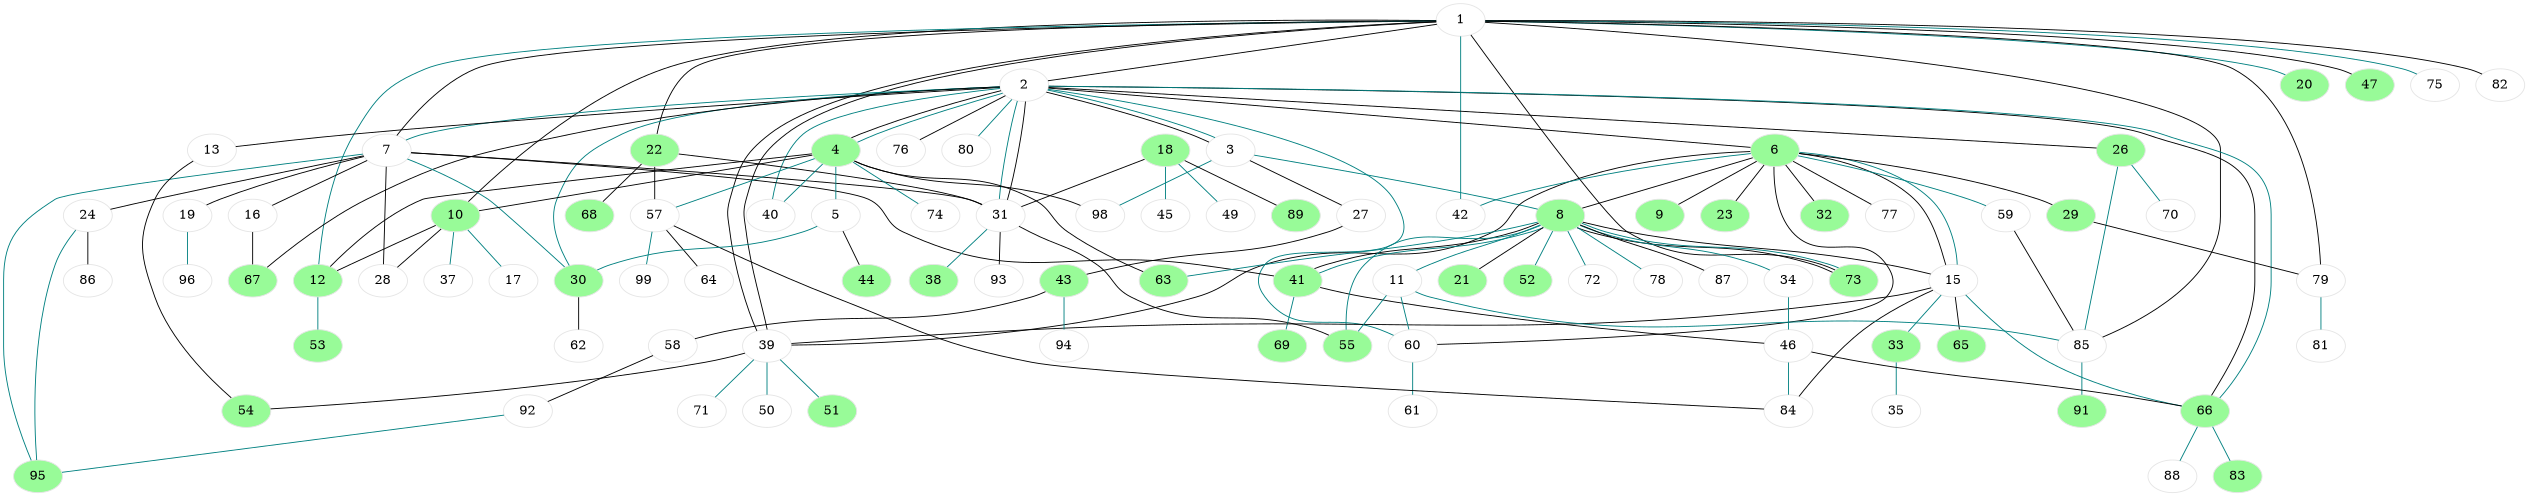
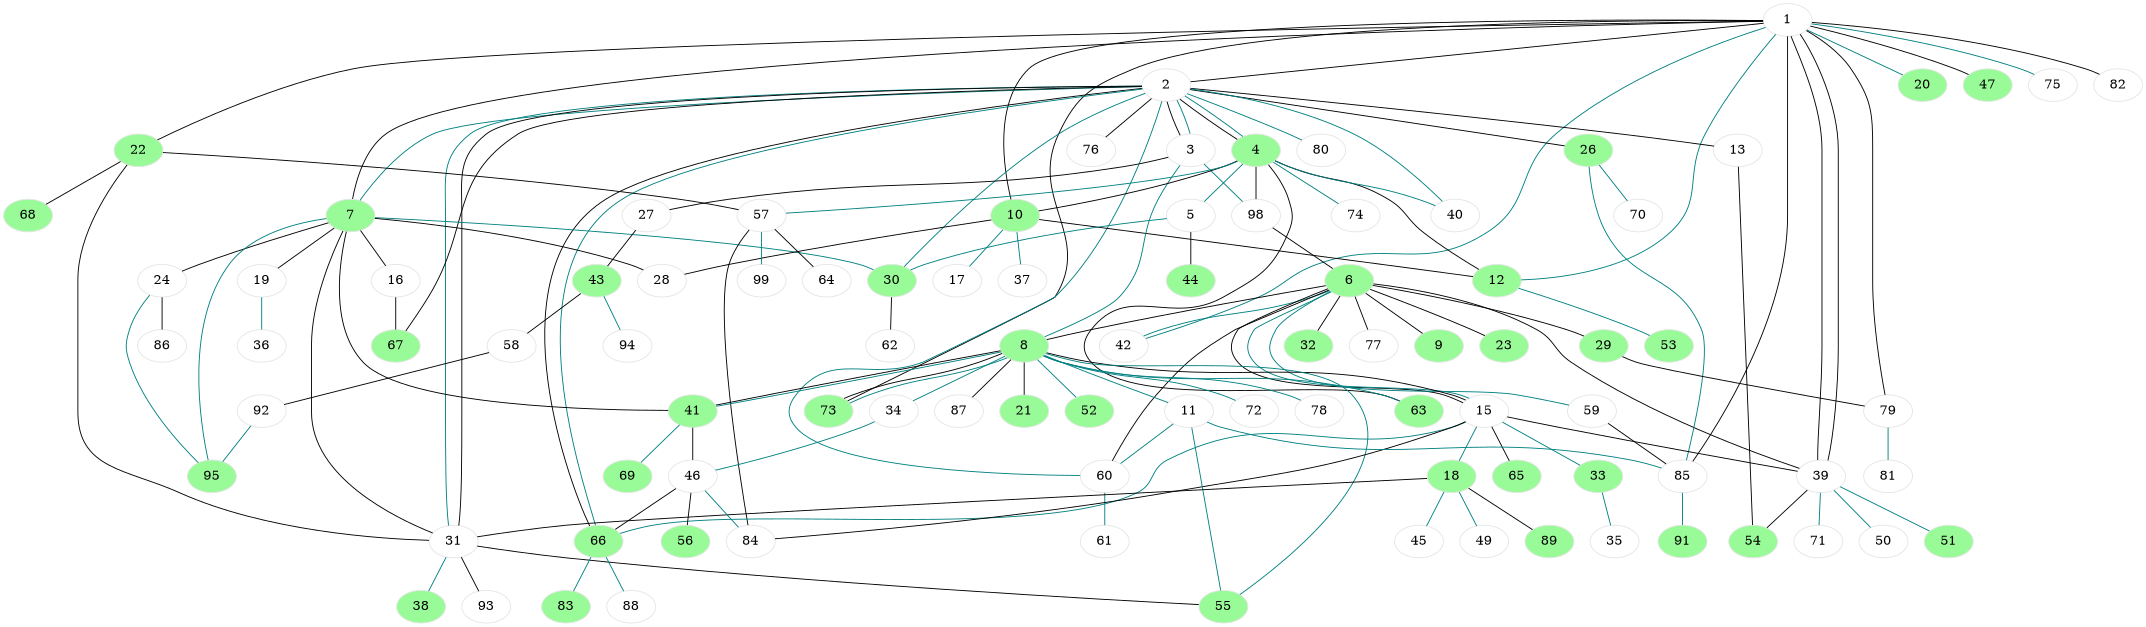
(1399, 118) -> (1303, 248)
(387, 150) -> (350, 216)
(187, 281) -> (262, 346)
none -> (1469, 441)
none -> (686, 542)
